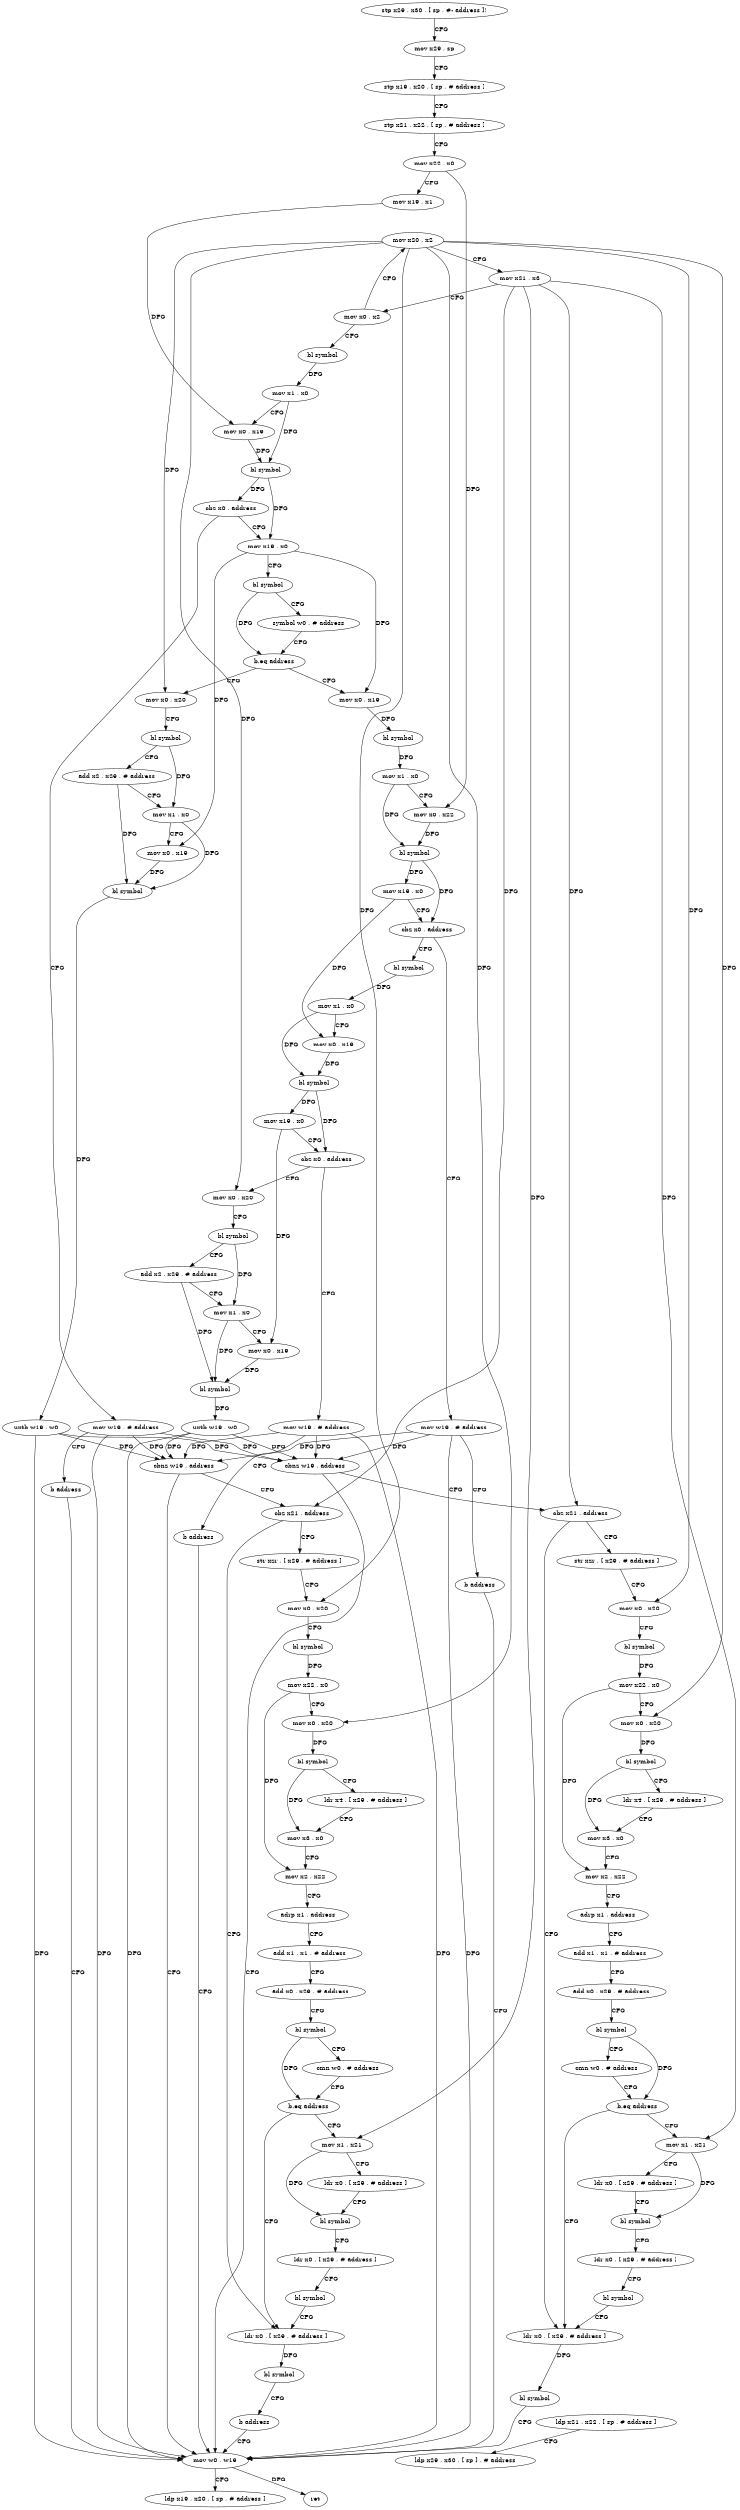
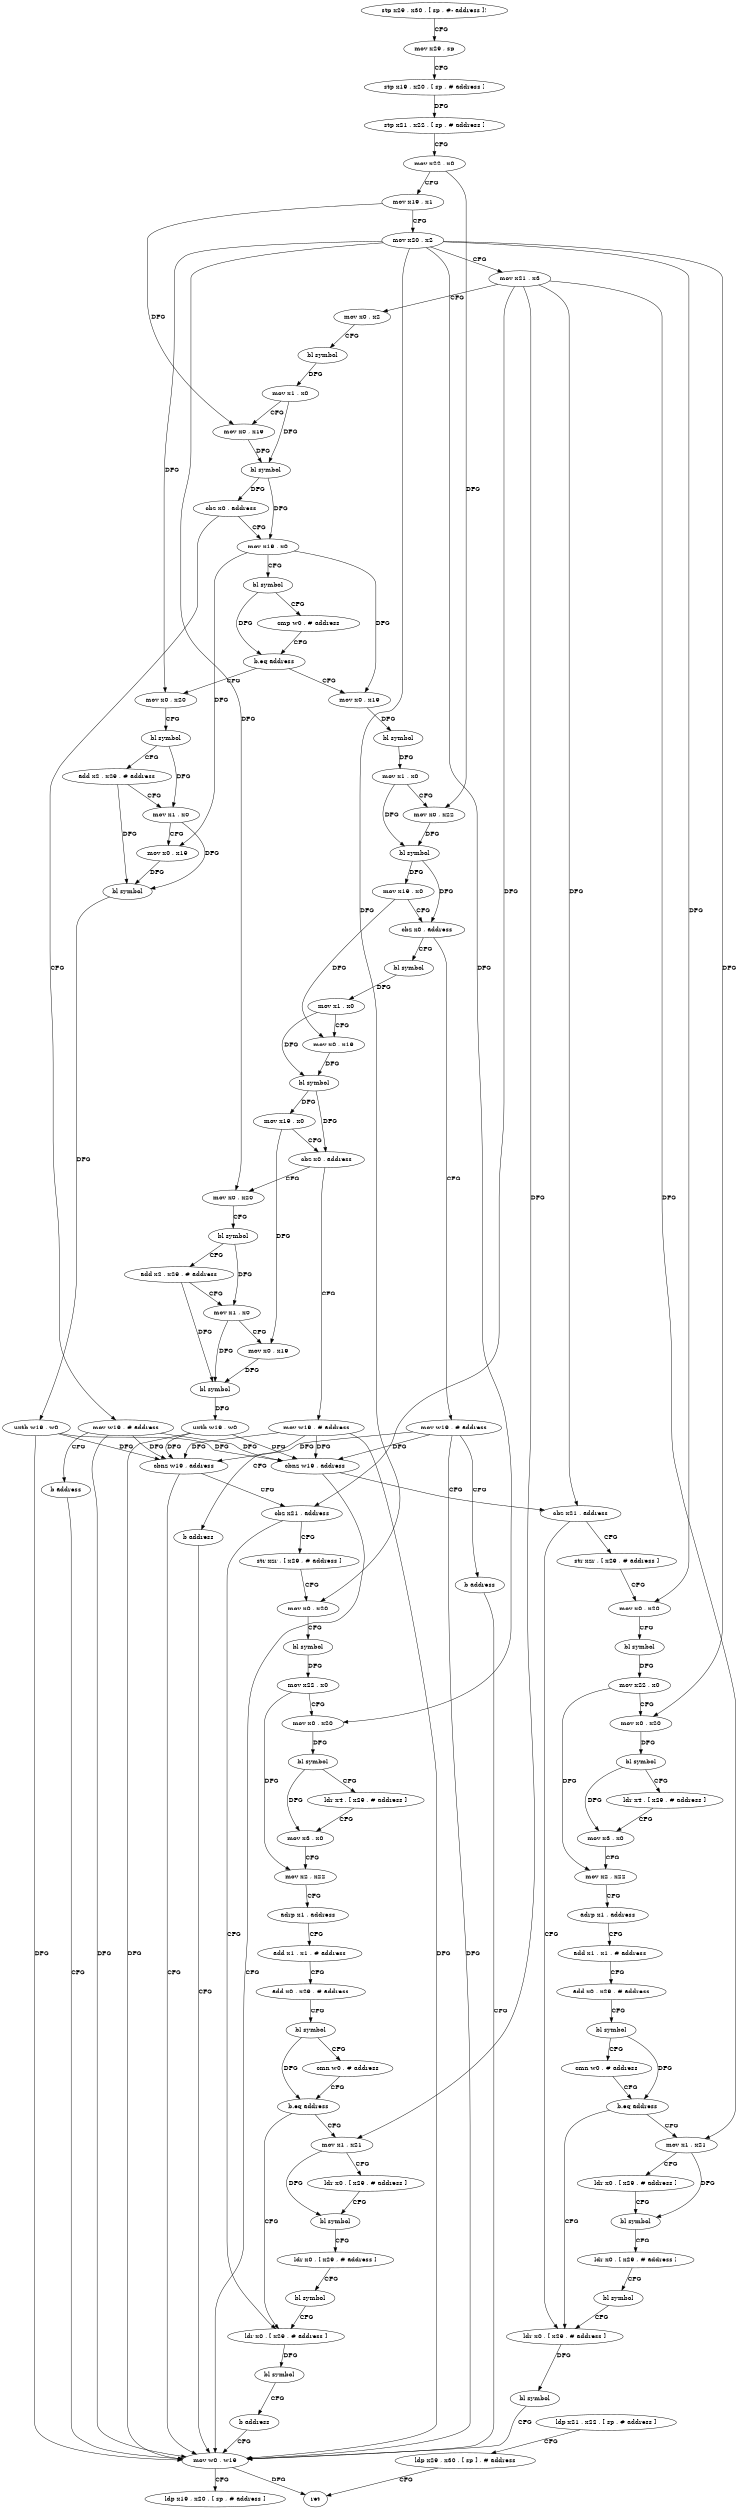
(441, 106) -> (441, 106)
(379, 277) -> (413, 219)
(308, 623) -> (308, 623)
none -> (384, 2481)
